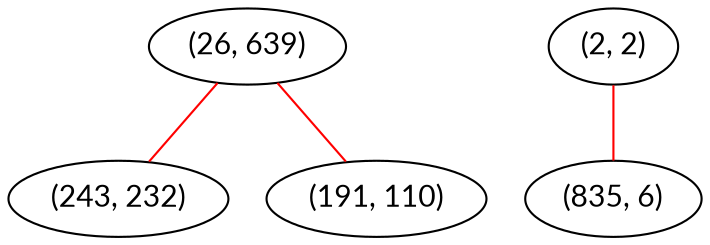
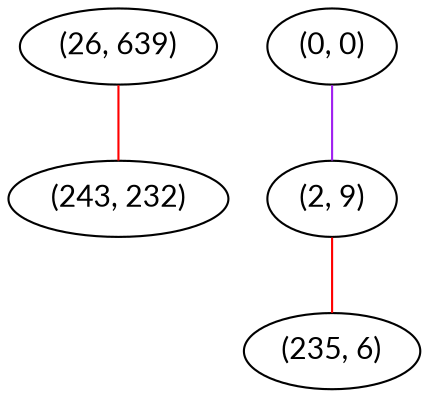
none -> (332, 47)
(613, 47) -> (332, 199)
(377, 199) -> none
(613, 199) -> (332, 351)
